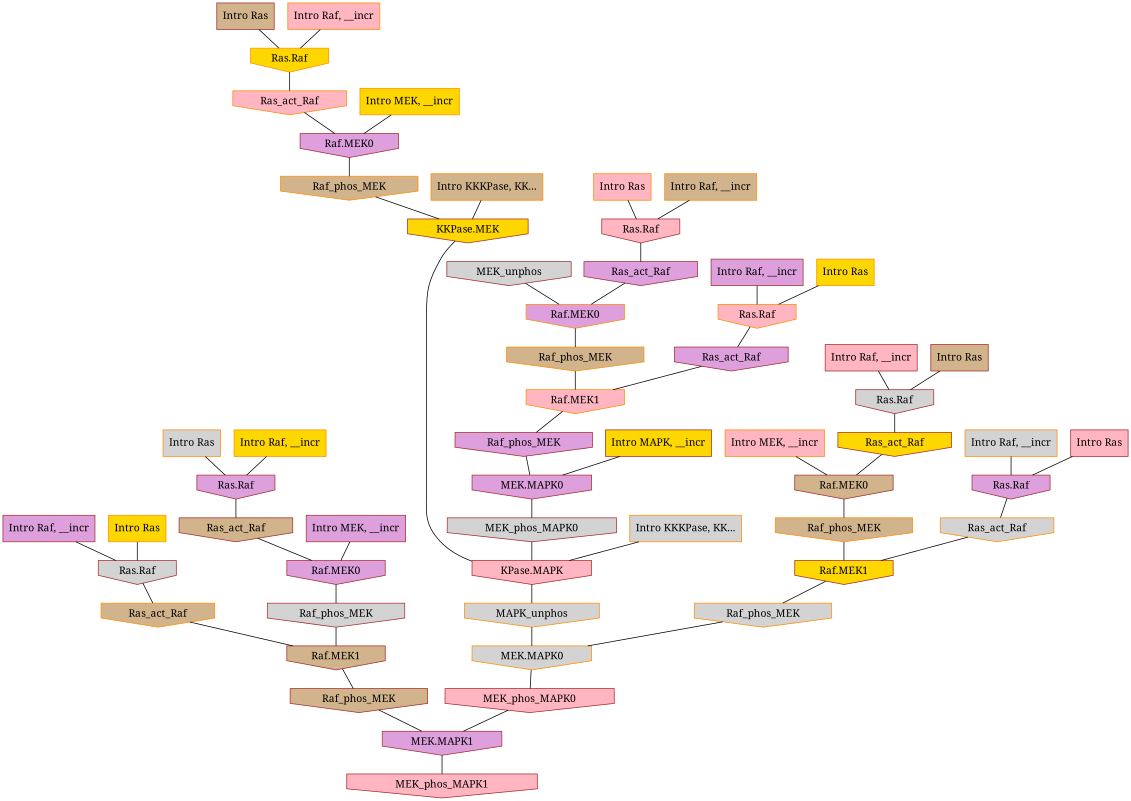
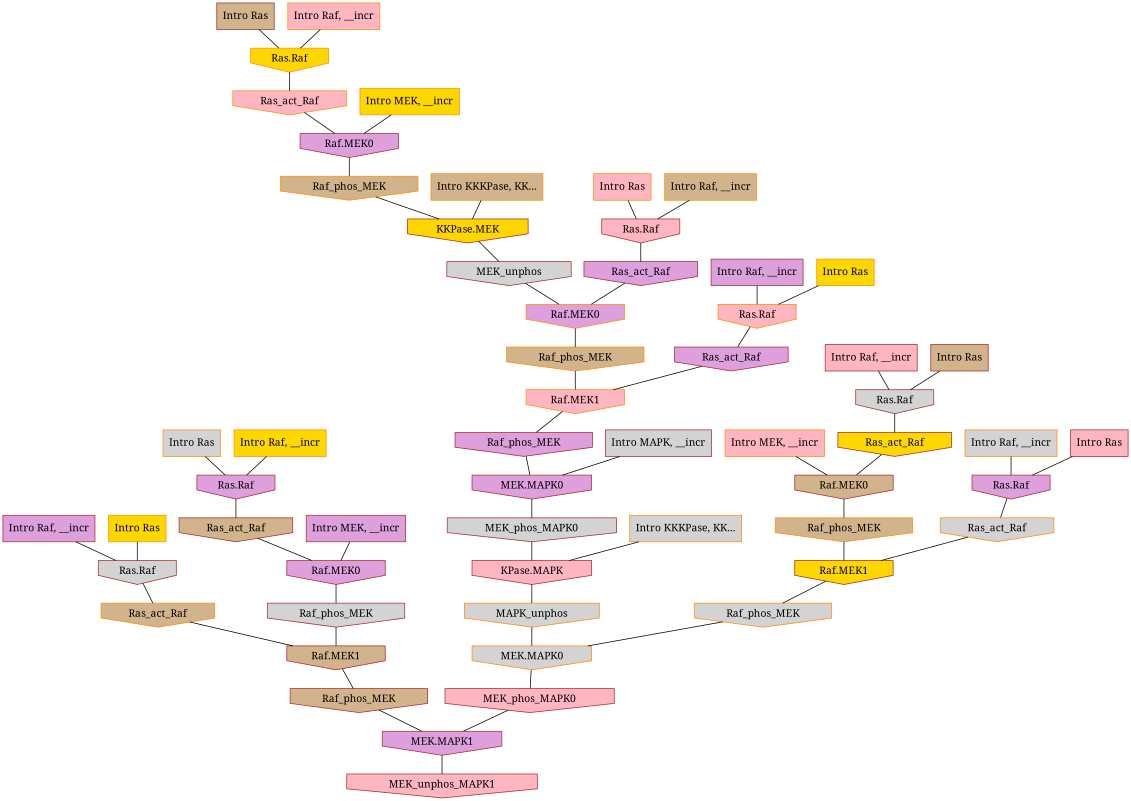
(427, 408) -> (489, 251)
(658, 443) -> (658, 443)
(442, 785) -> (442, 785)
